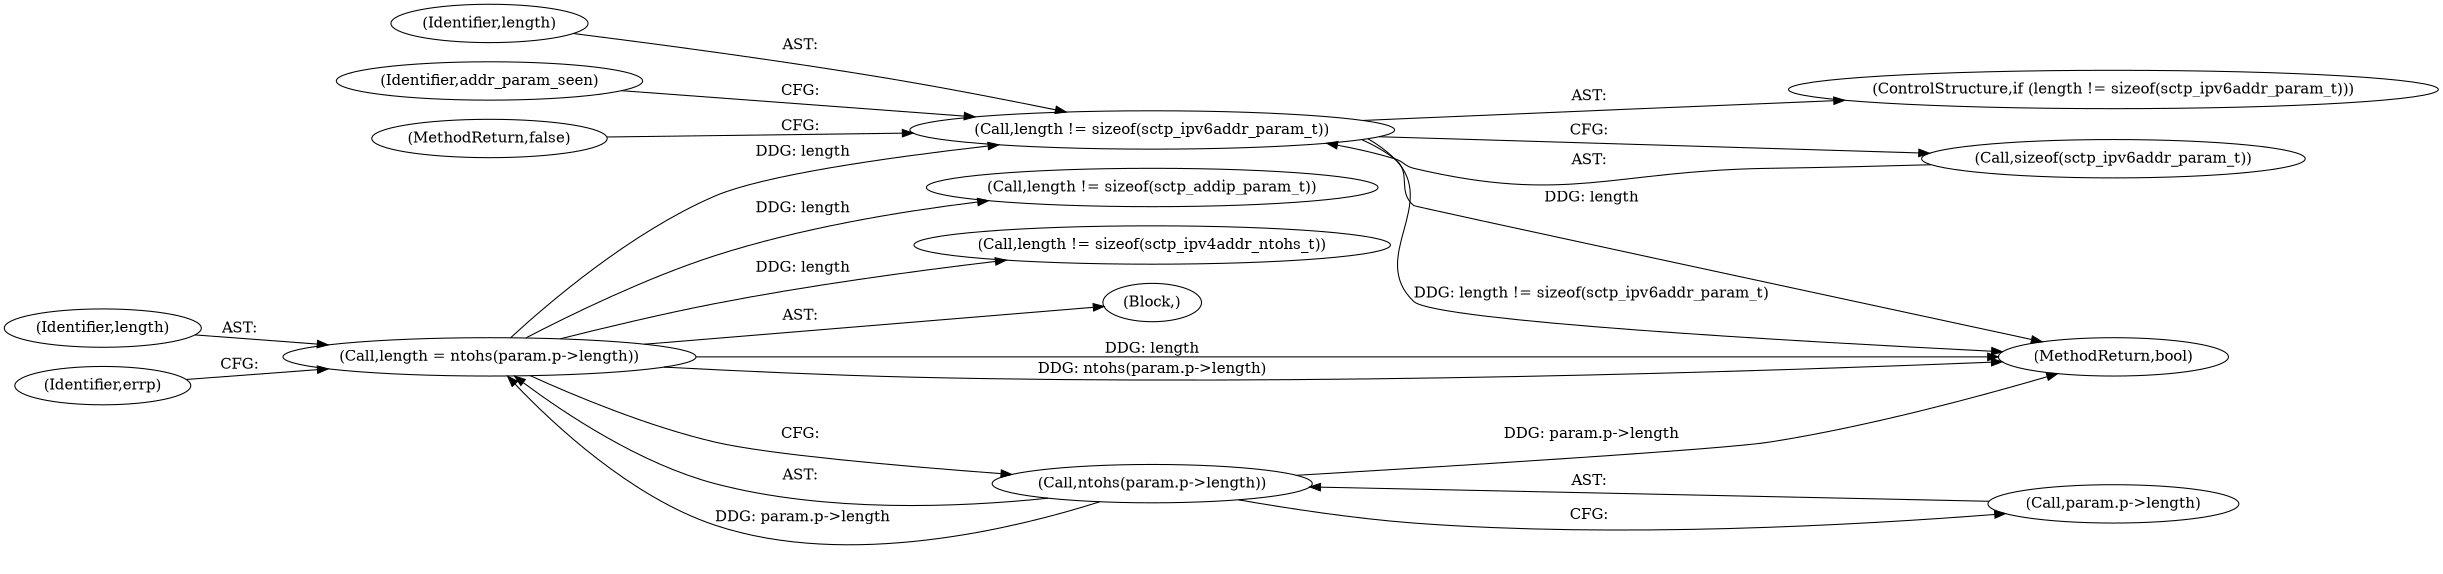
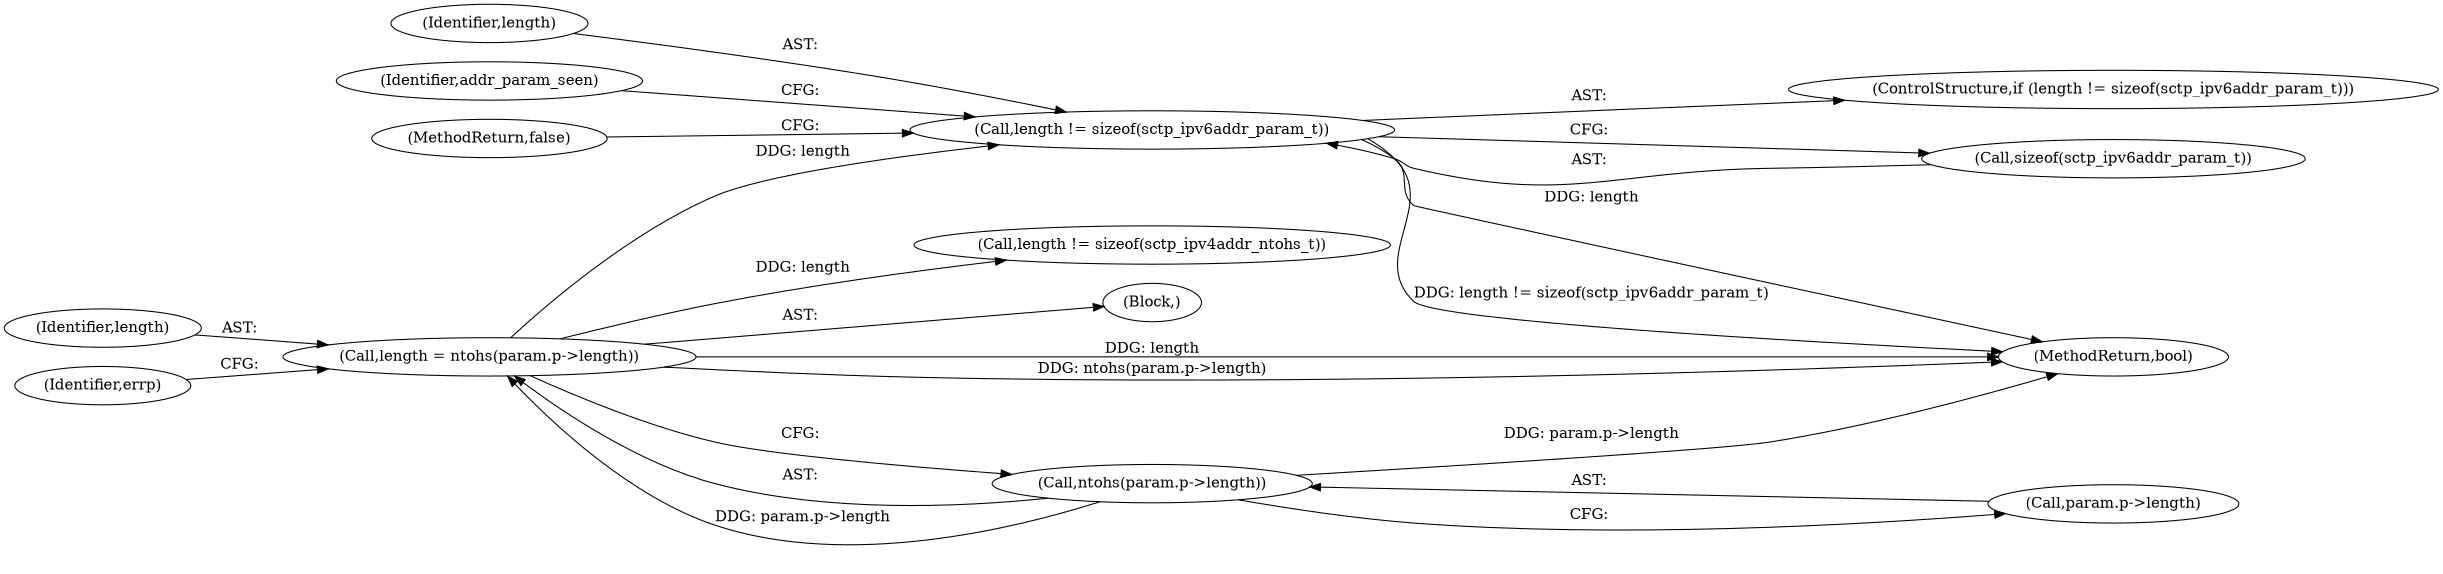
(1152, 187) -> none
